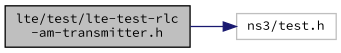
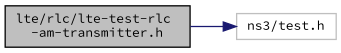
(98, 27) -> (98, 27)
